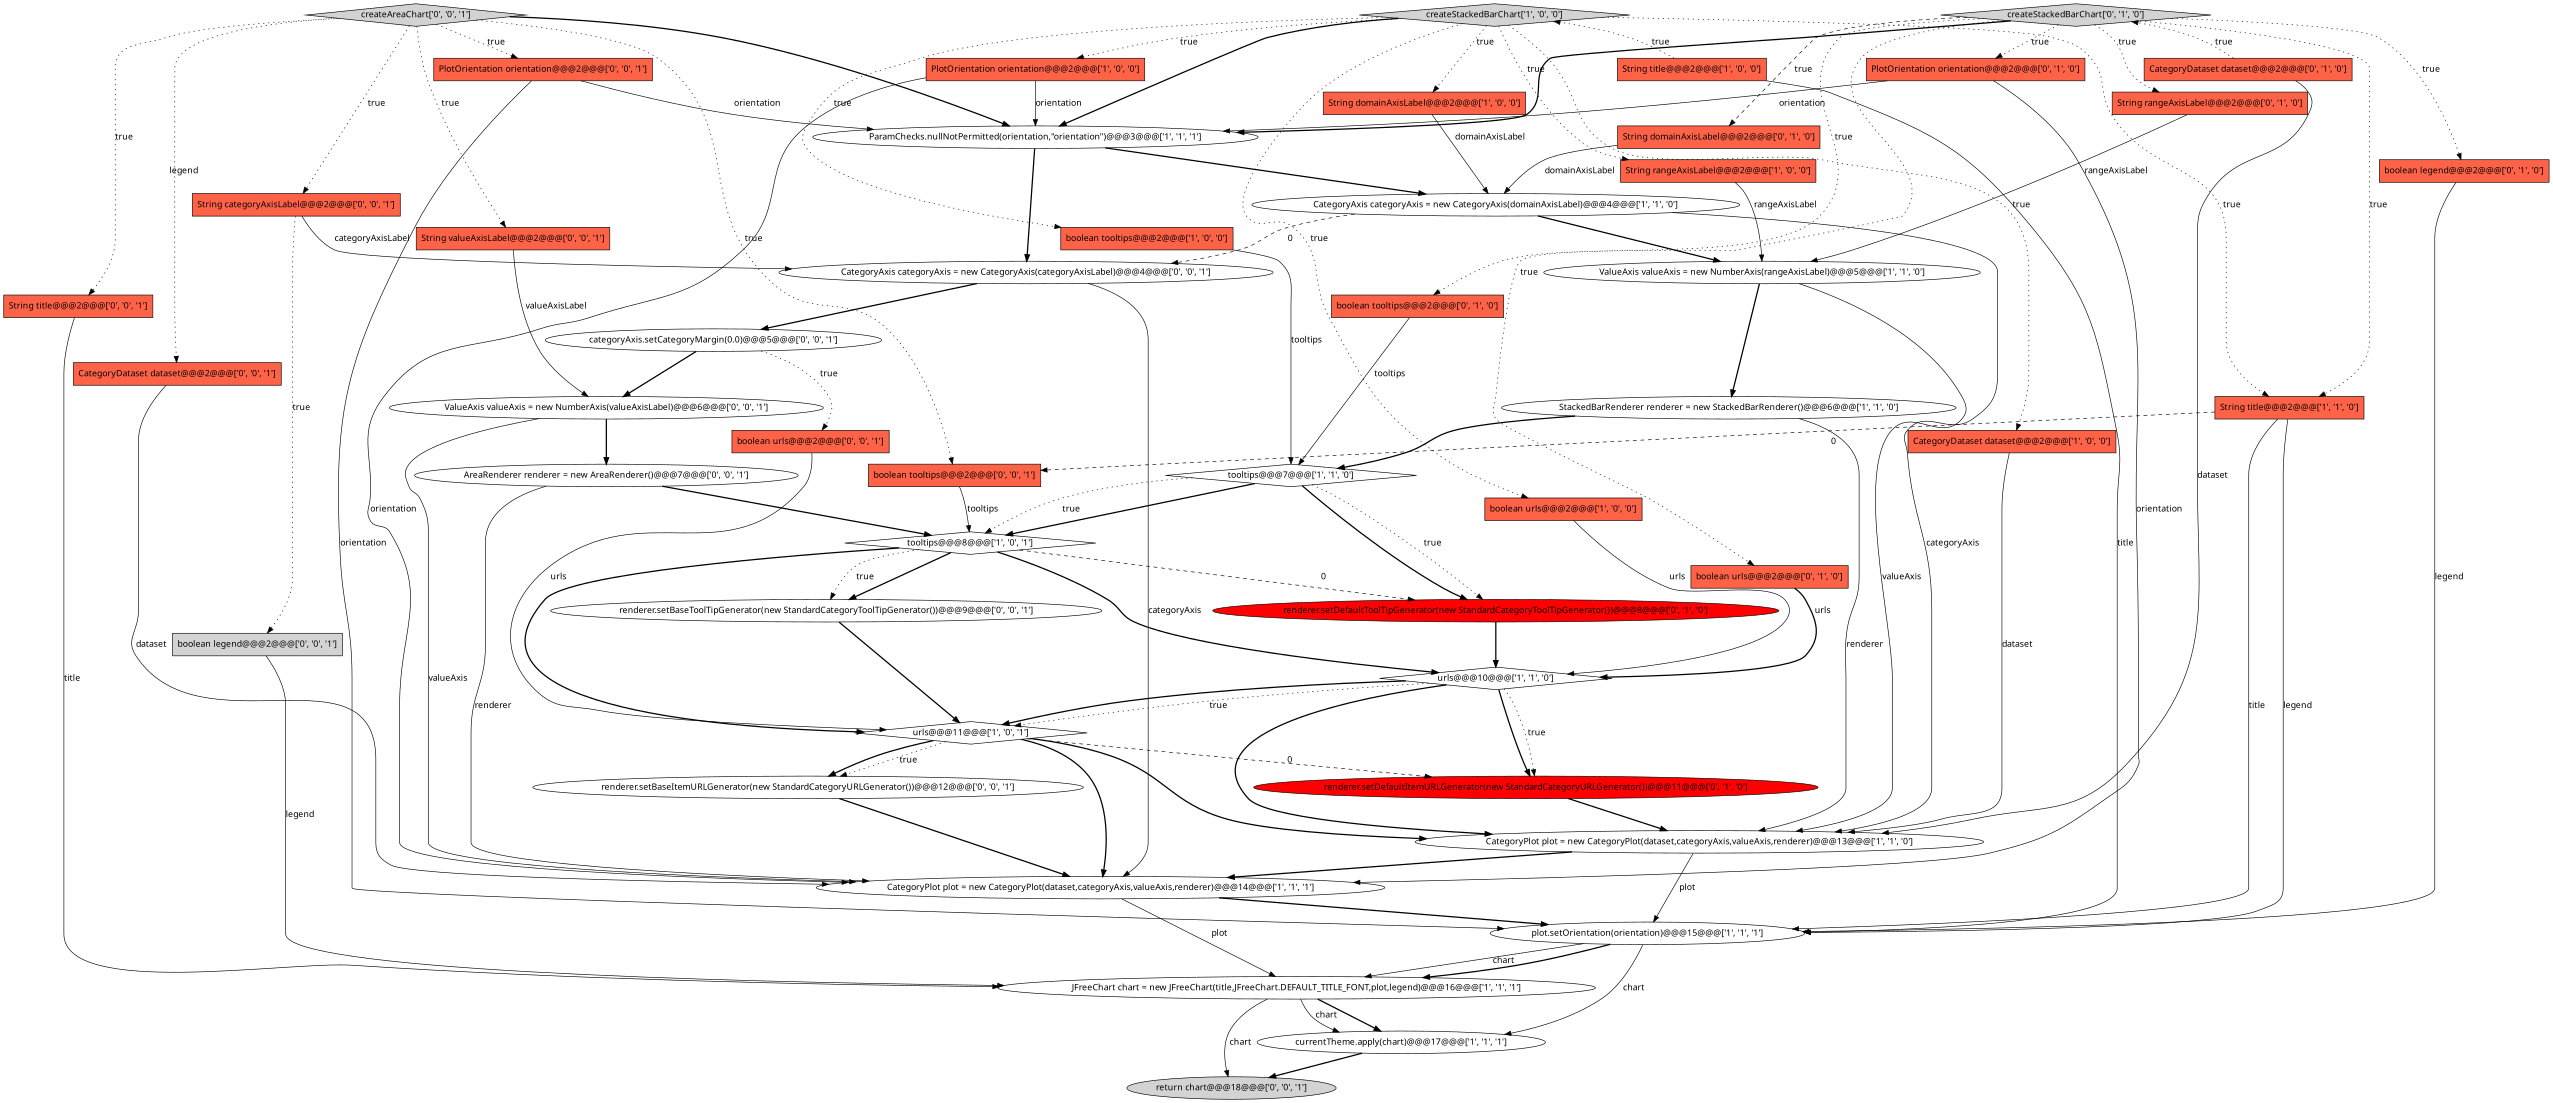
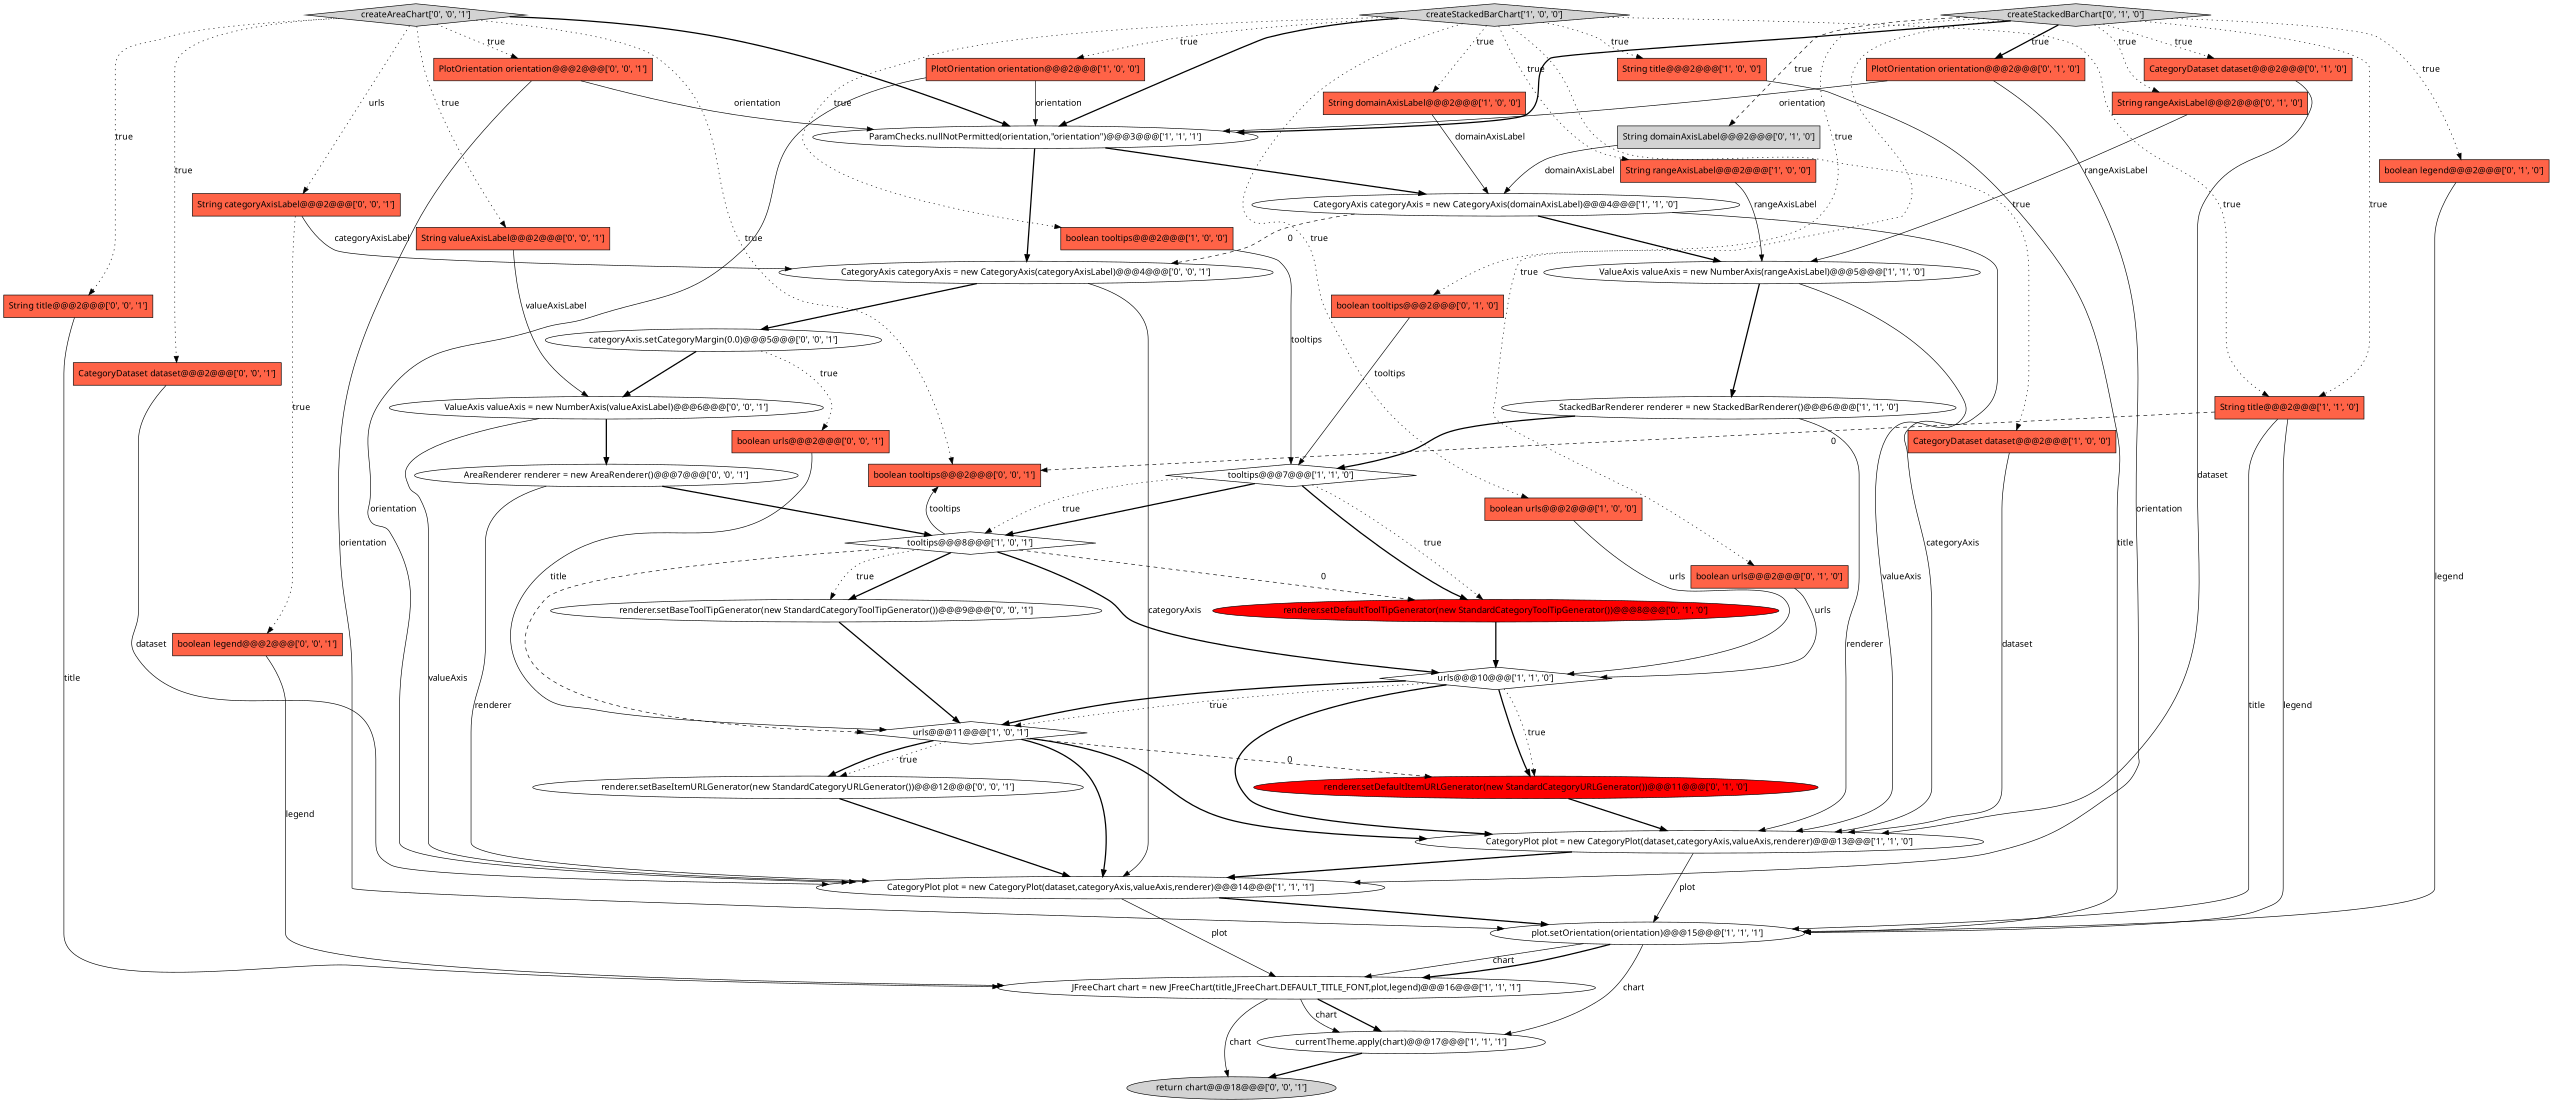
(1619, 34) -> (1591, 36)
(2188, 35) -> (2156, 40)
(2030, 40) -> (2030, 40)
(377, 103) -> (377, 103)
(1719, 137) -> (1719, 137)
(184, 171) -> (184, 171)
(965, 506) -> (927, 516)
(559, 577) -> (559, 577)
(534, 620) -> (534, 620)
(257, 645) -> (257, 645)
(1746, 670) -> (1746, 670)
